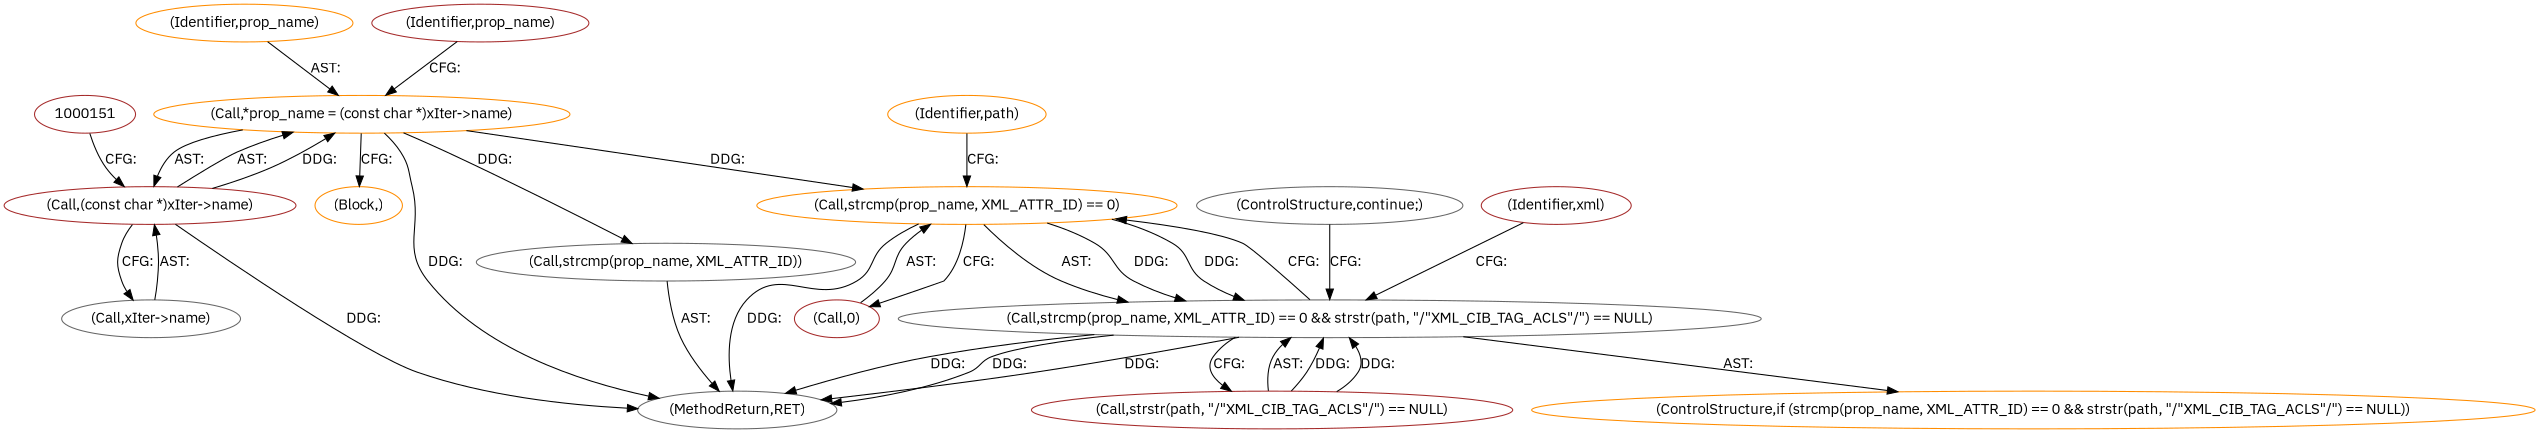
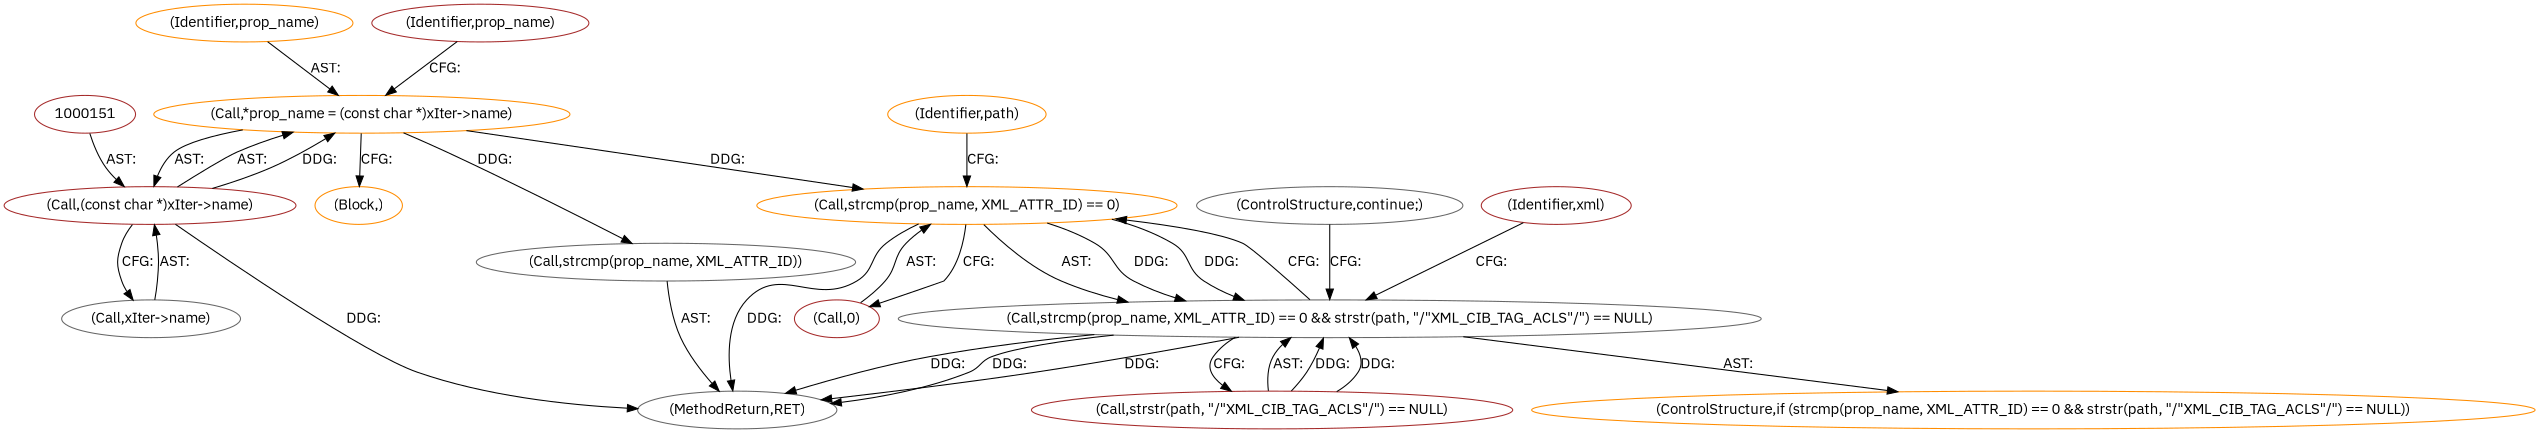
(123, 160) -> (123, 160)
(461, 314) -> none
